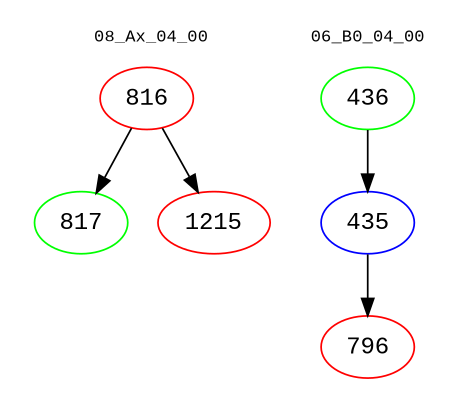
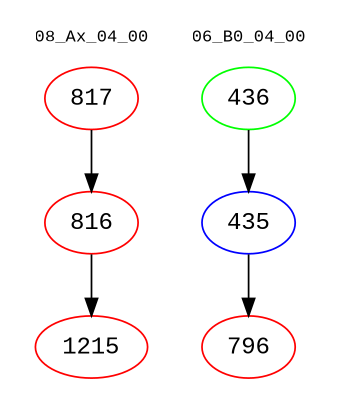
(118, 153) -> (91, 152)
(81, 223) -> (91, 98)
